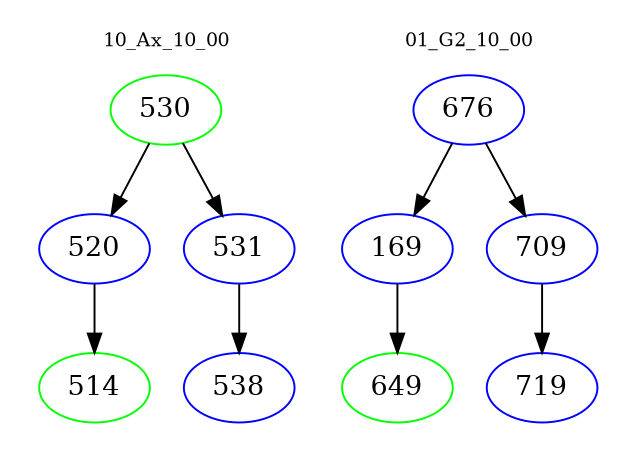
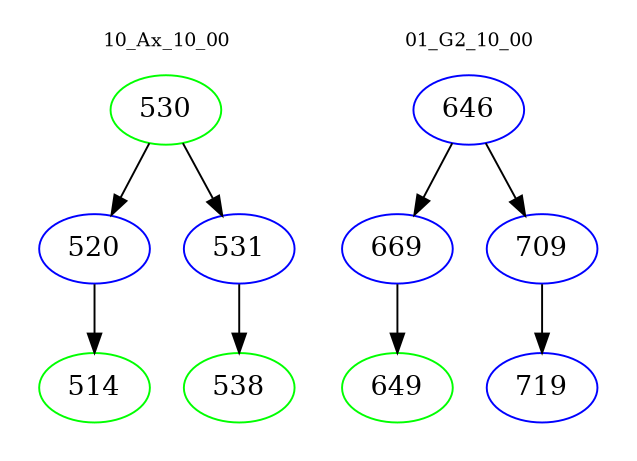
(469, 110) -> (469, 110)
(397, 249) -> (397, 249)
(239, 388) -> (239, 388)
